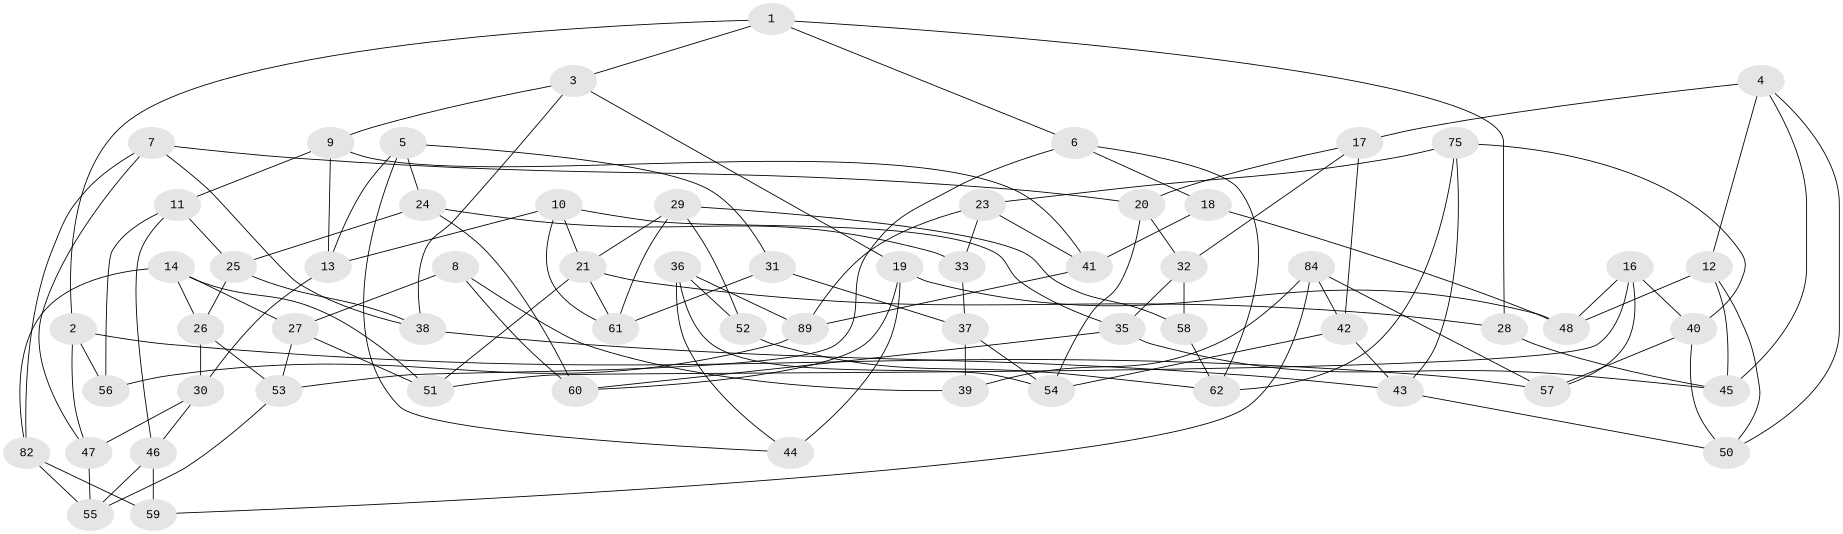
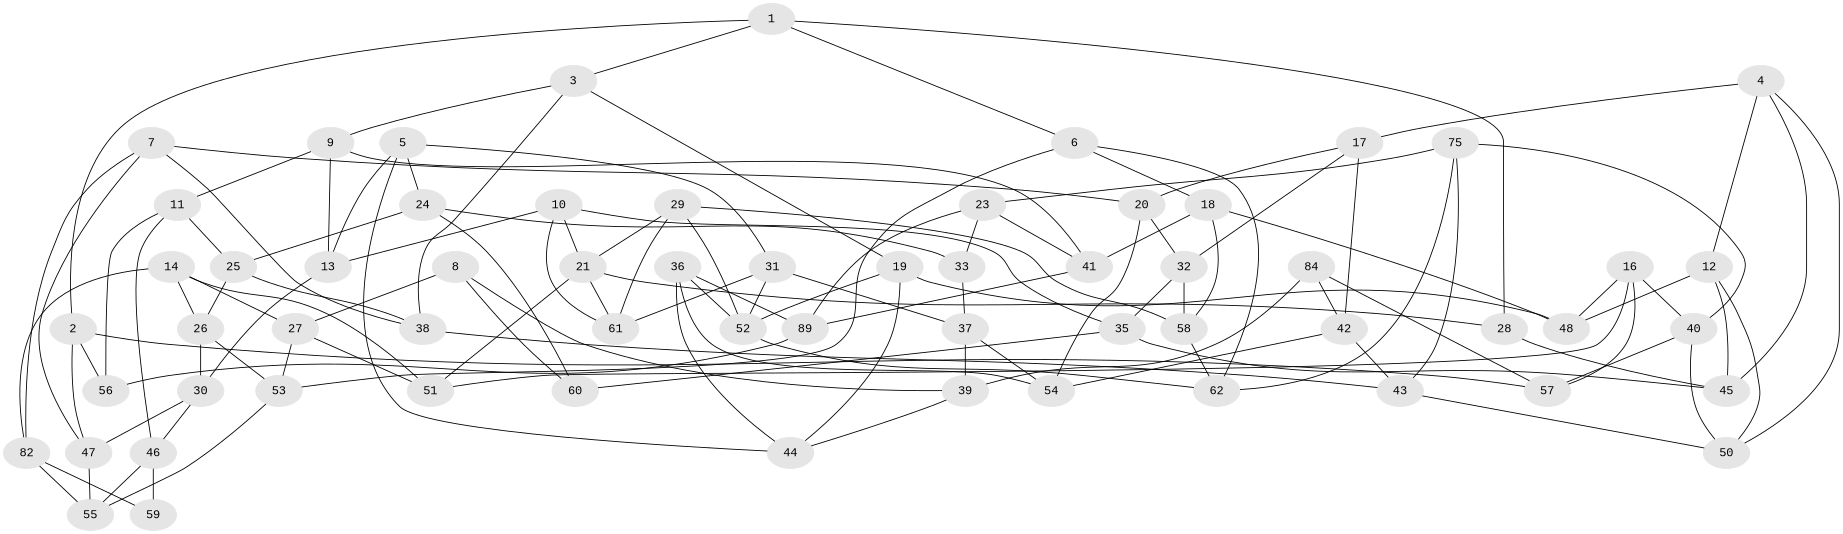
none -> (1217, 270)
none -> (762, 290)
(852, 351) -> (796, 305)
none -> (879, 424)
(786, 478) -> none
